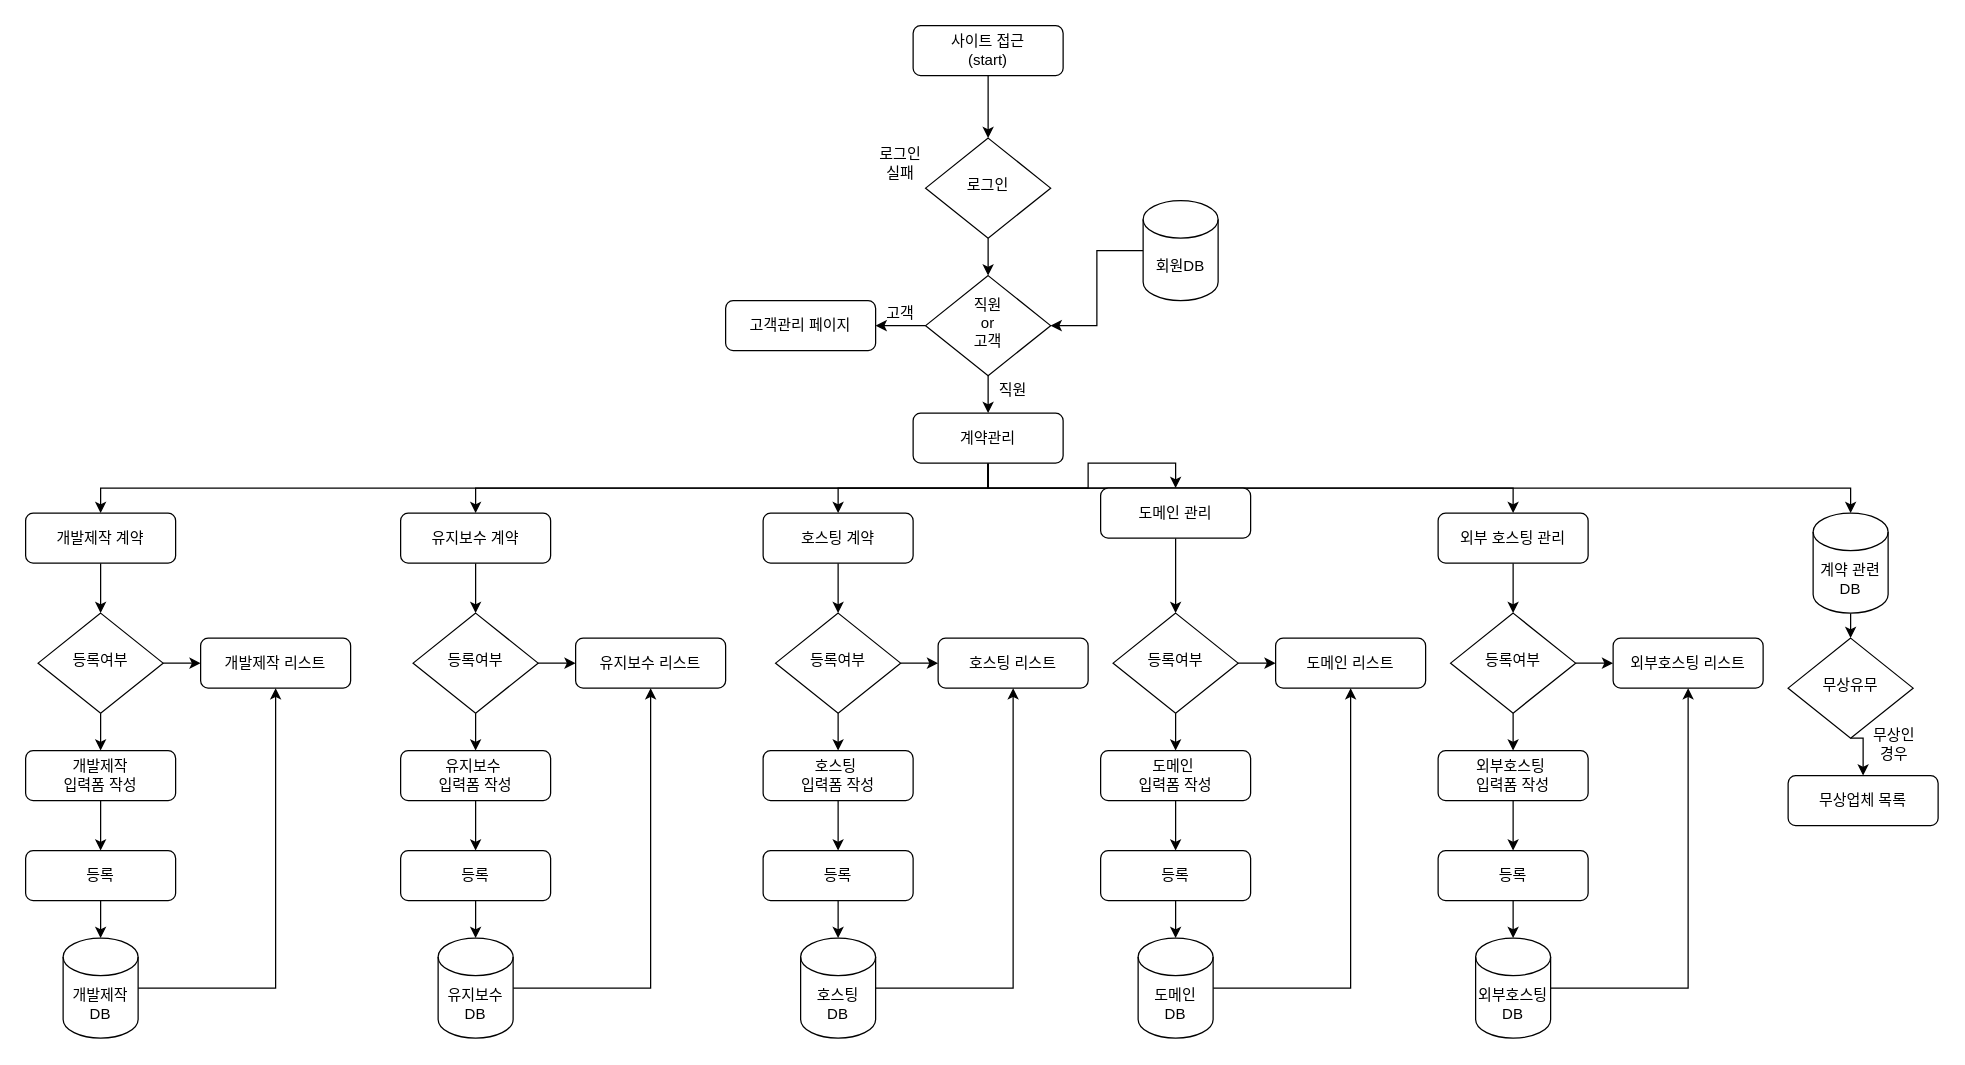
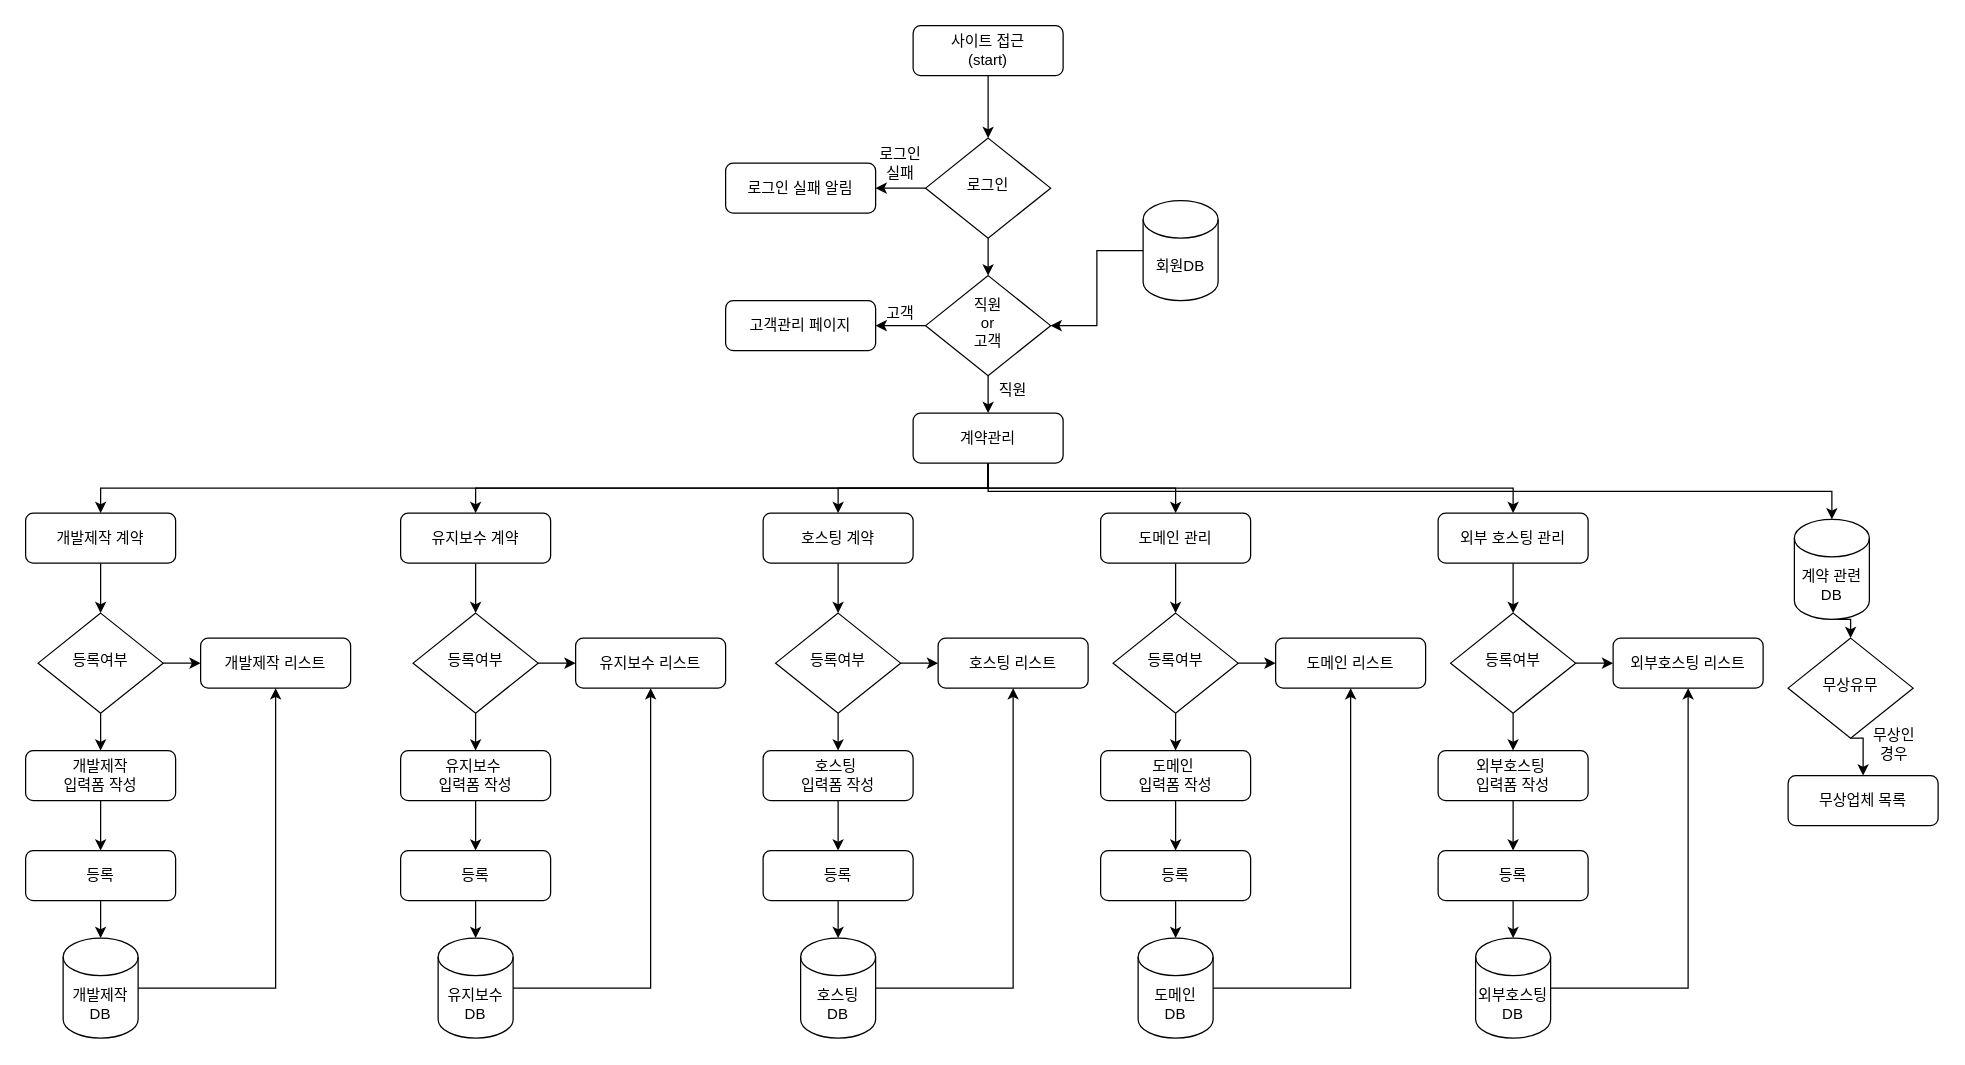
none -> (801, 188)
none -> (905, 188)
(1176, 513) -> (1176, 538)
(1851, 563) -> (1832, 569)
